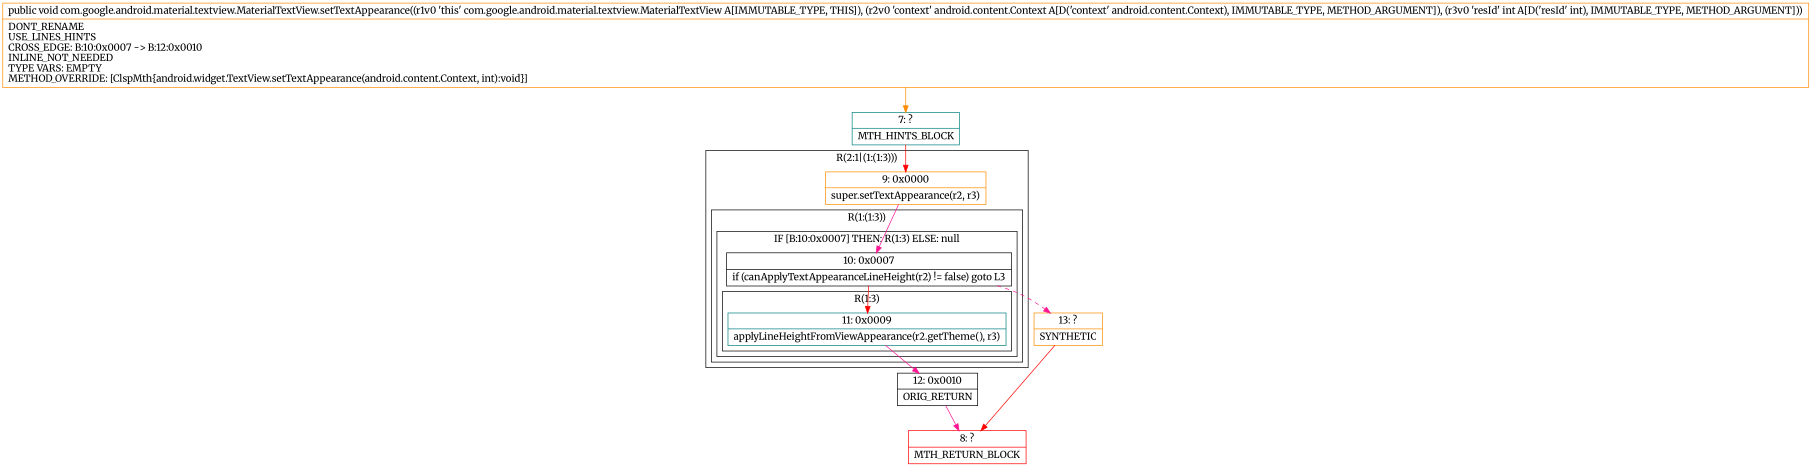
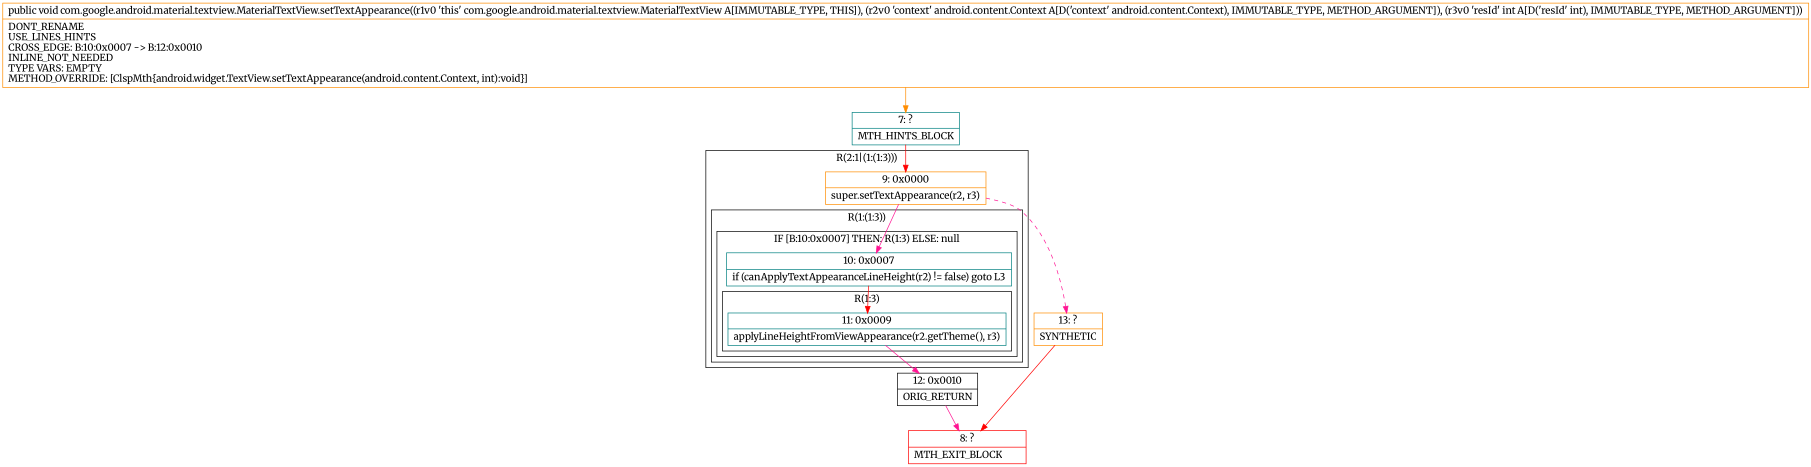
(869, 269) -> (869, 269)
(1033, 301) -> (1043, 238)
(967, 455) -> (958, 455)
